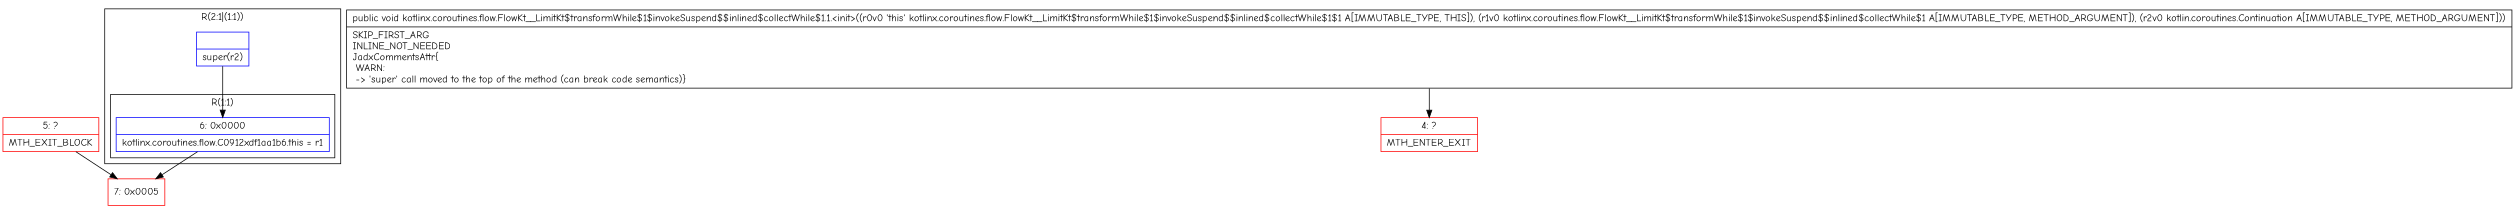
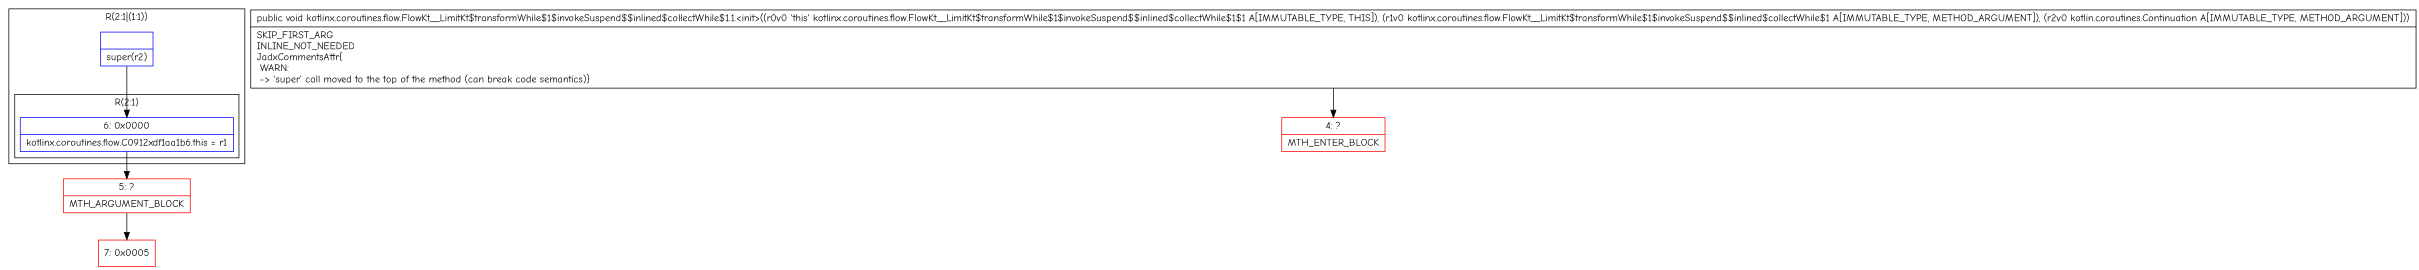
(223, 103) -> (127, 103)
(51, 143) -> (127, 204)
(1429, 143) -> (1333, 143)
(172, 168) -> (127, 161)
